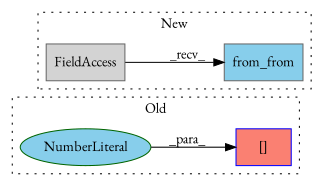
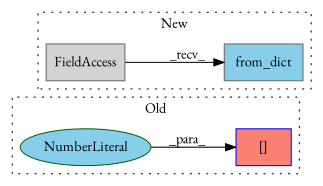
(264, 62) -> (264, 62)
